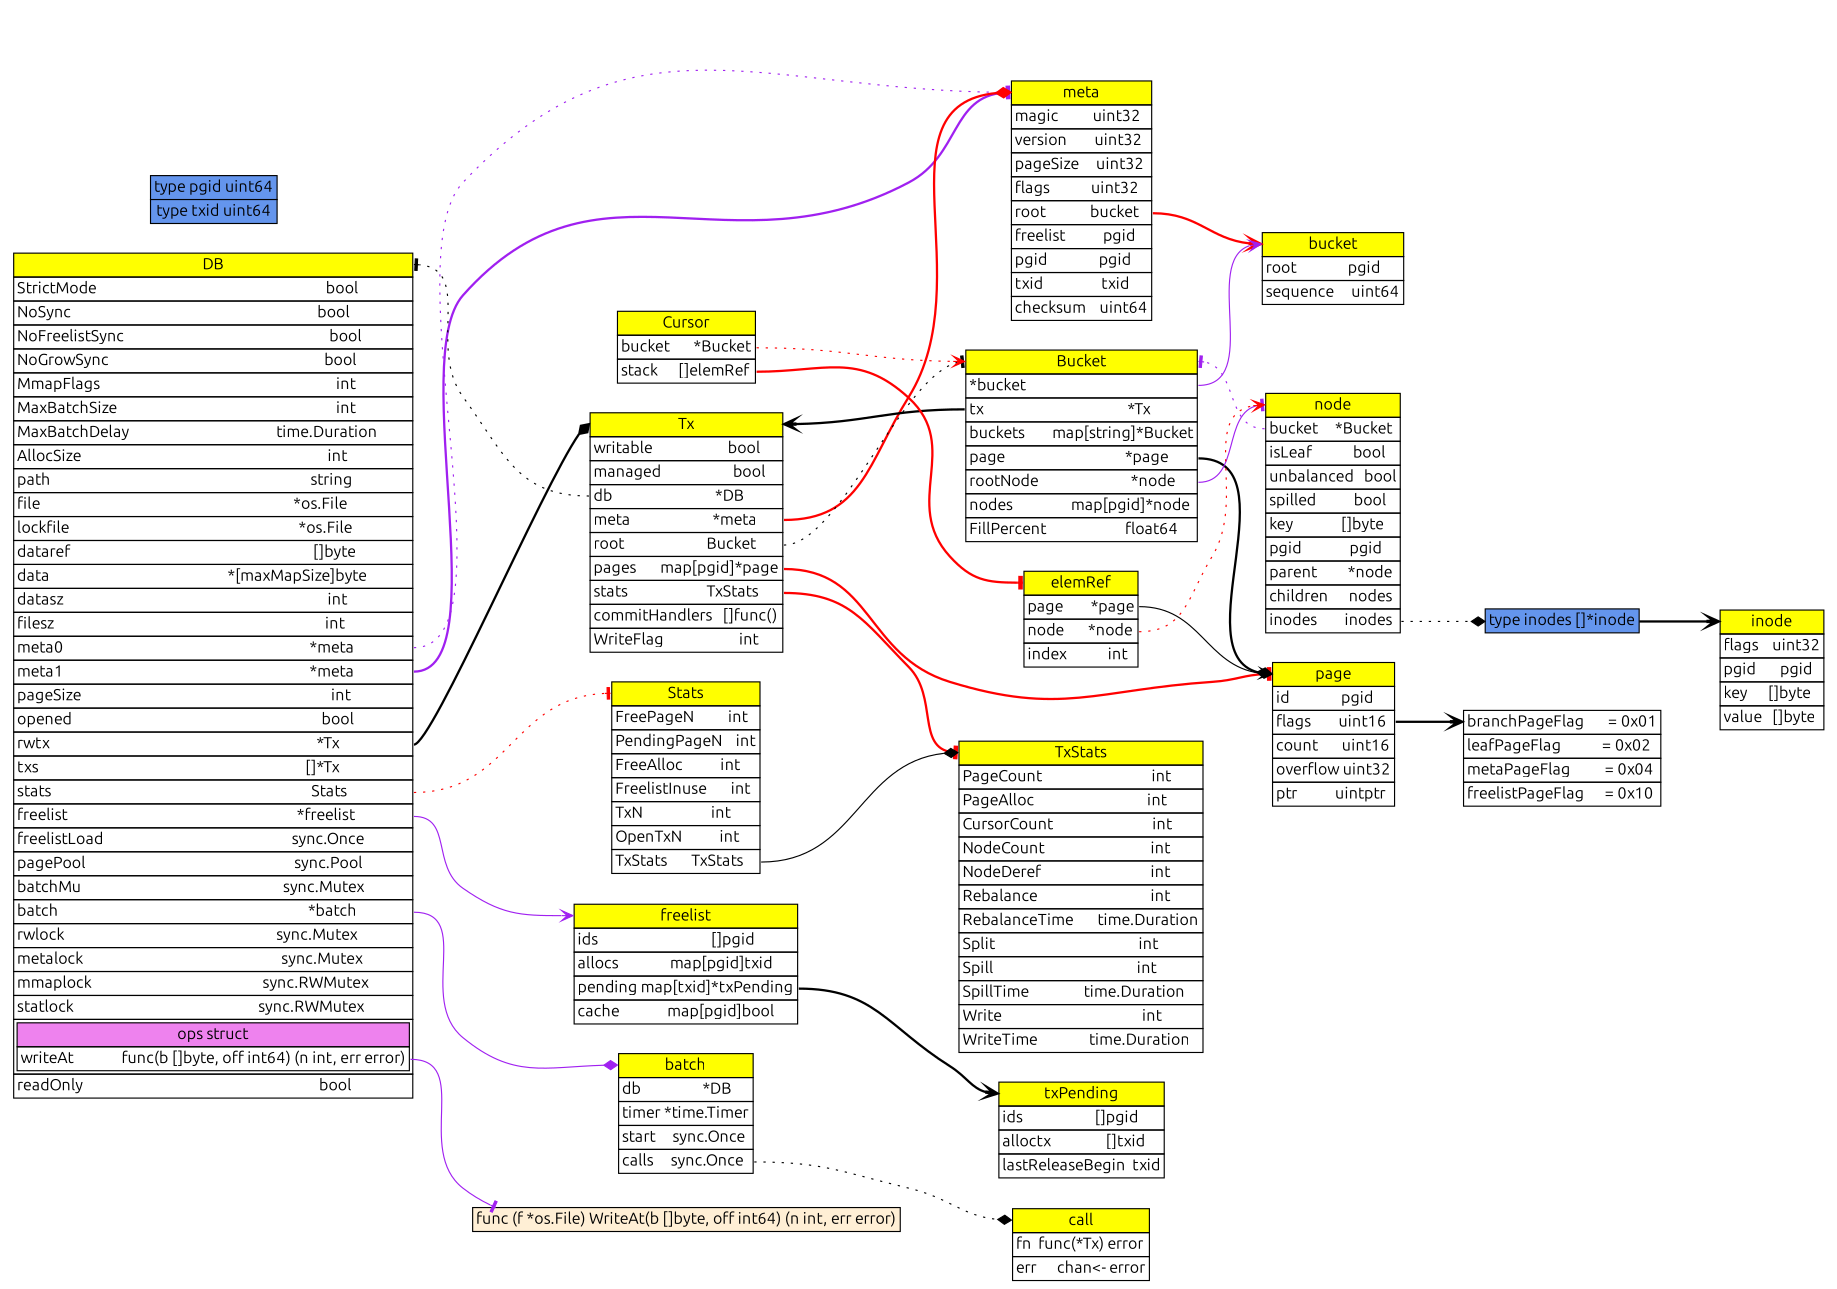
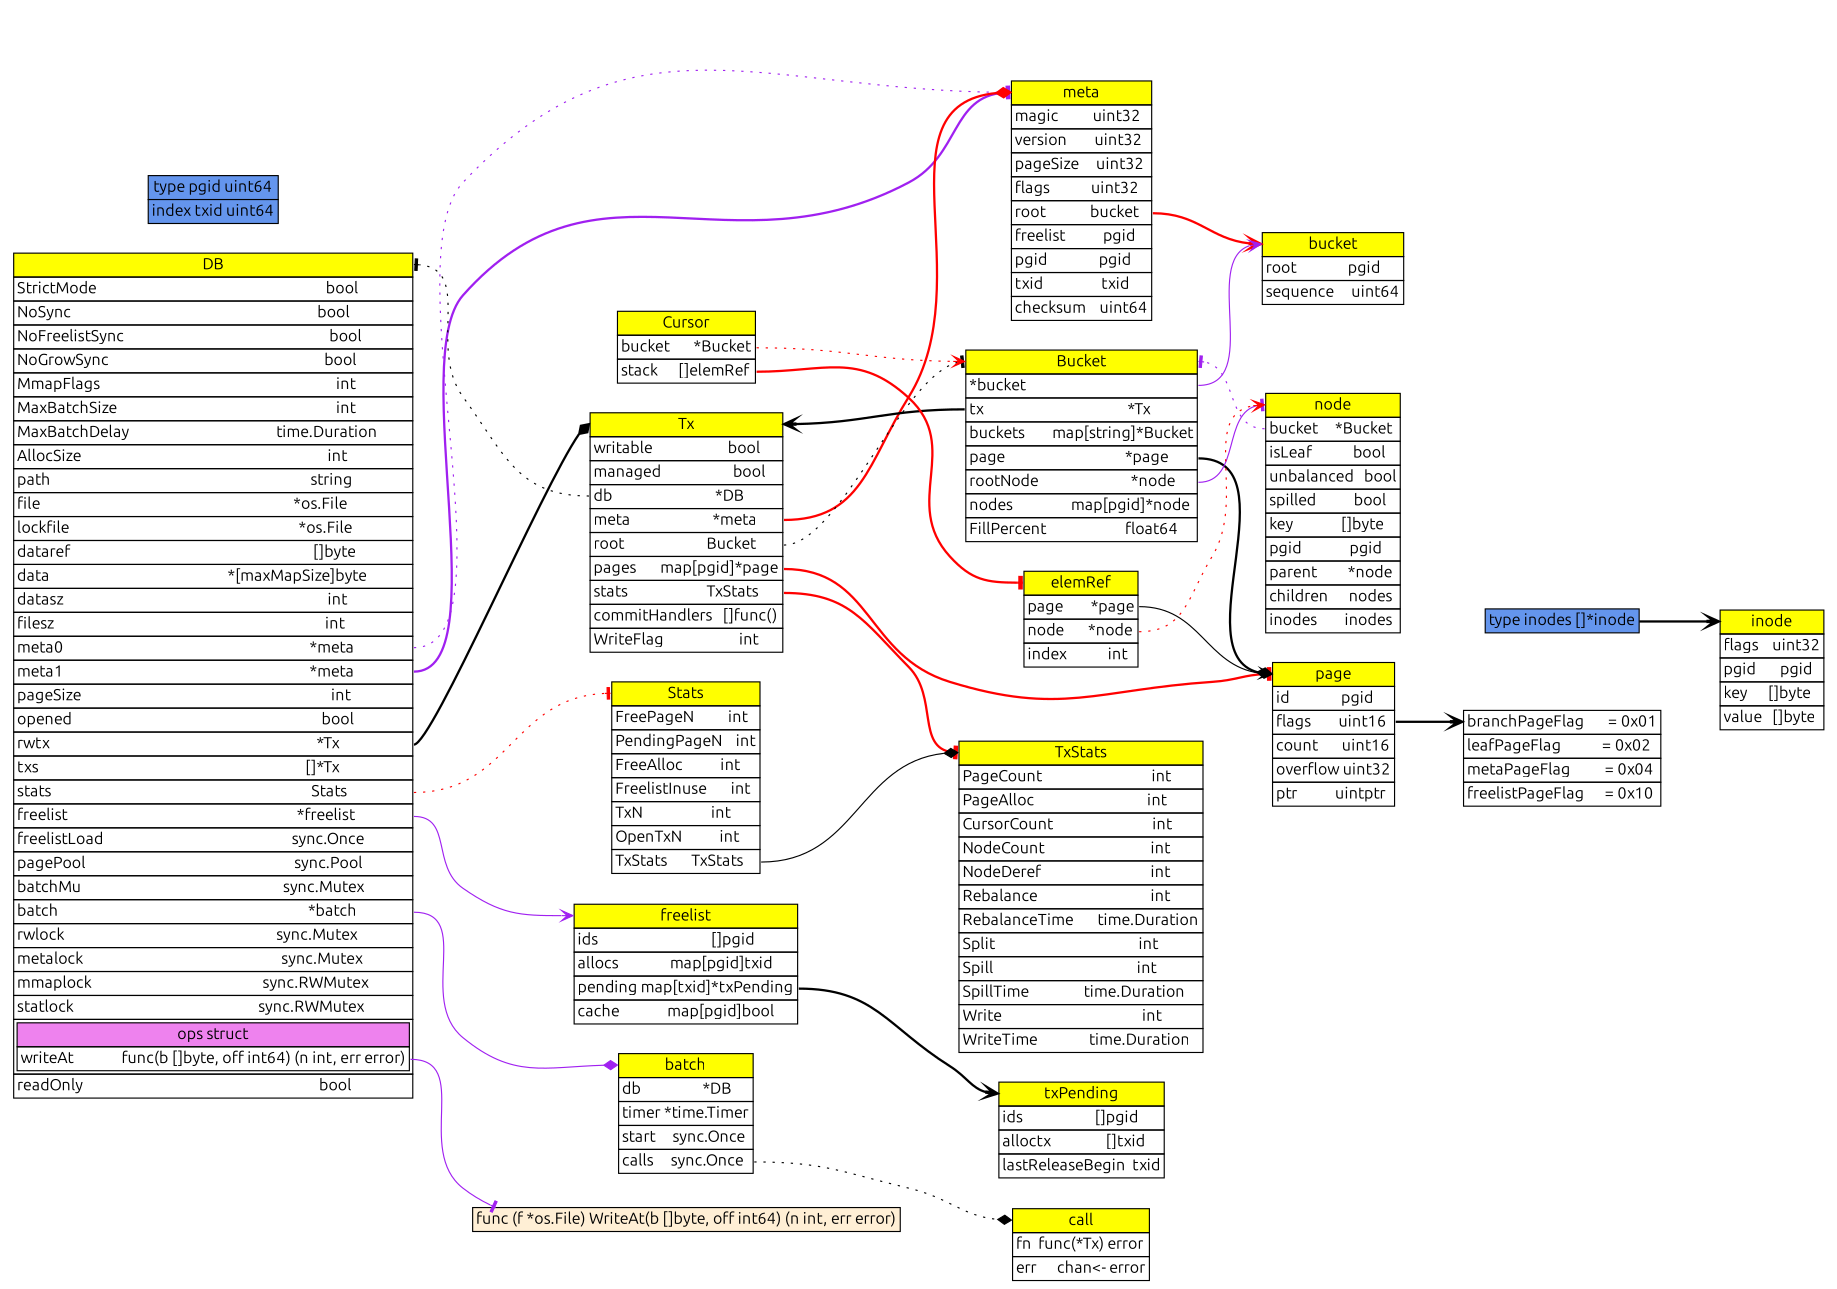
(214, 211) -> (213, 211)
(1436, 621) -> none
